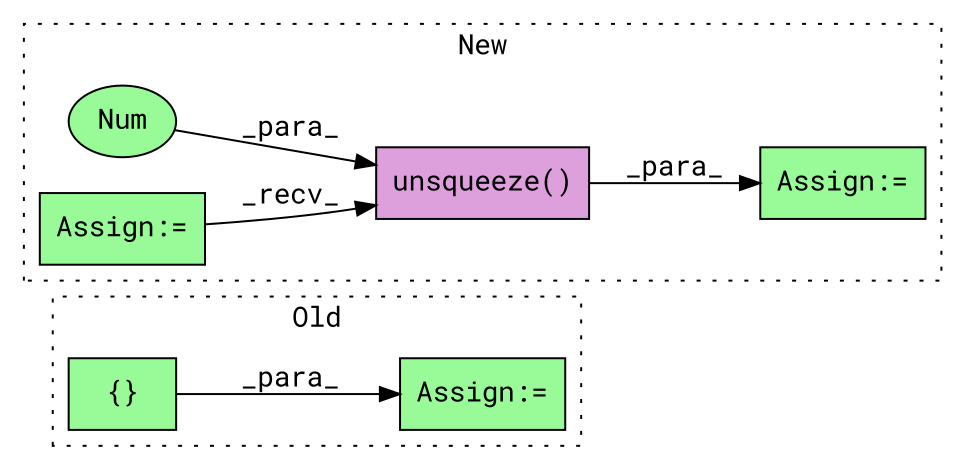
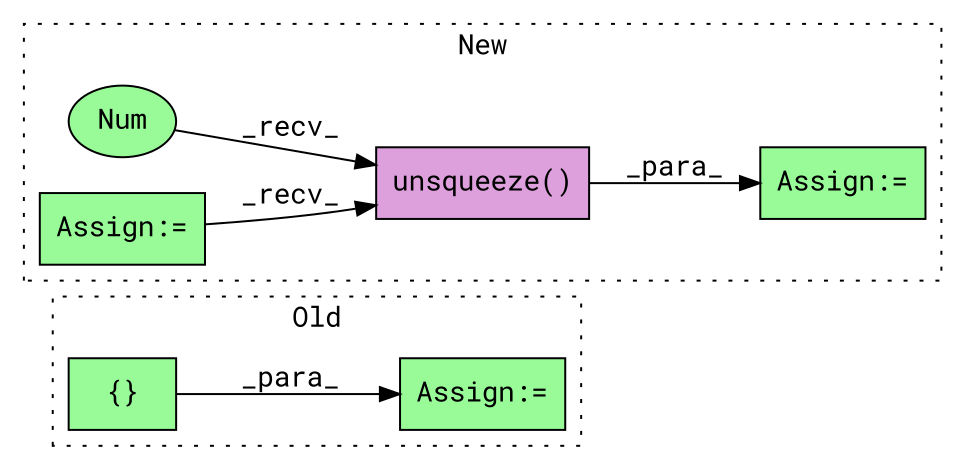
(291, 128) -> (291, 128)
